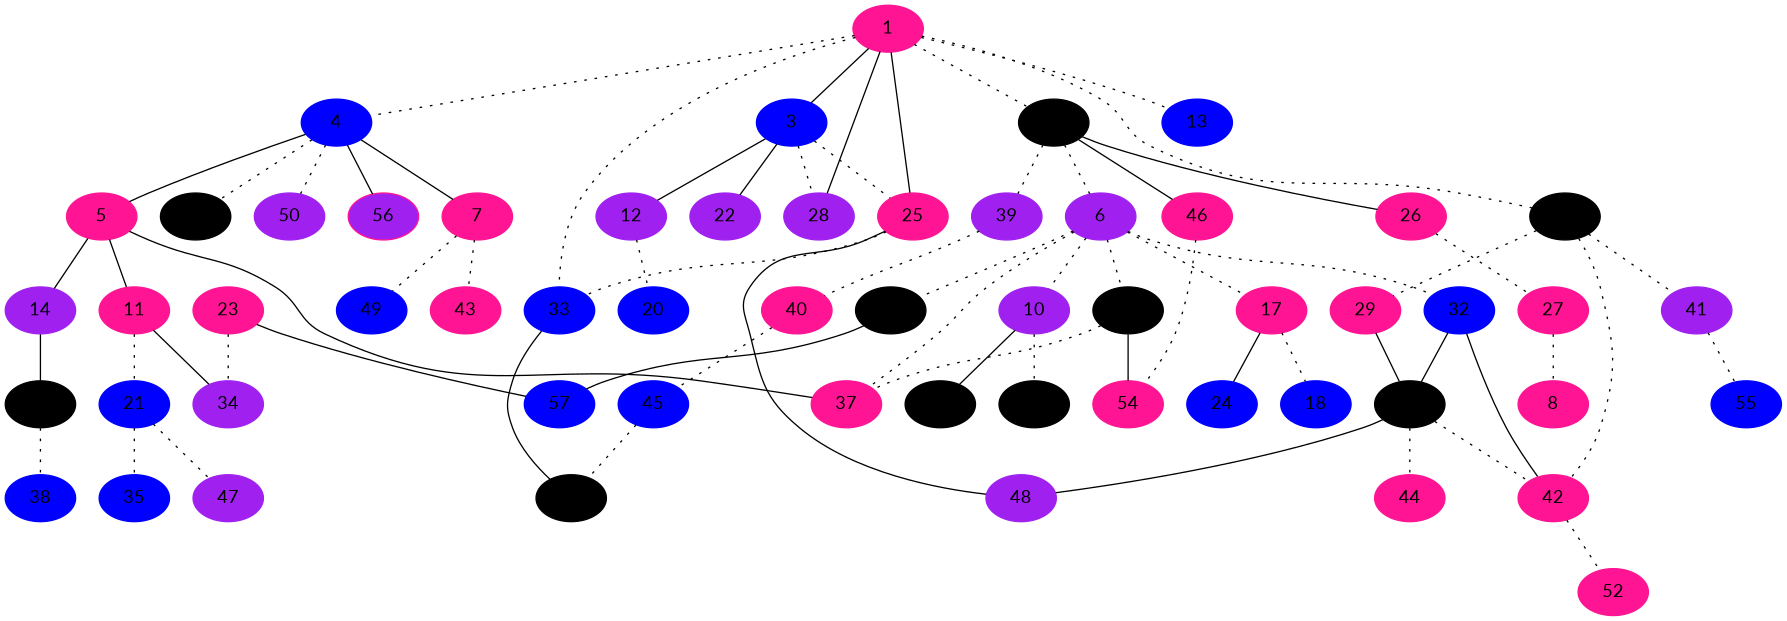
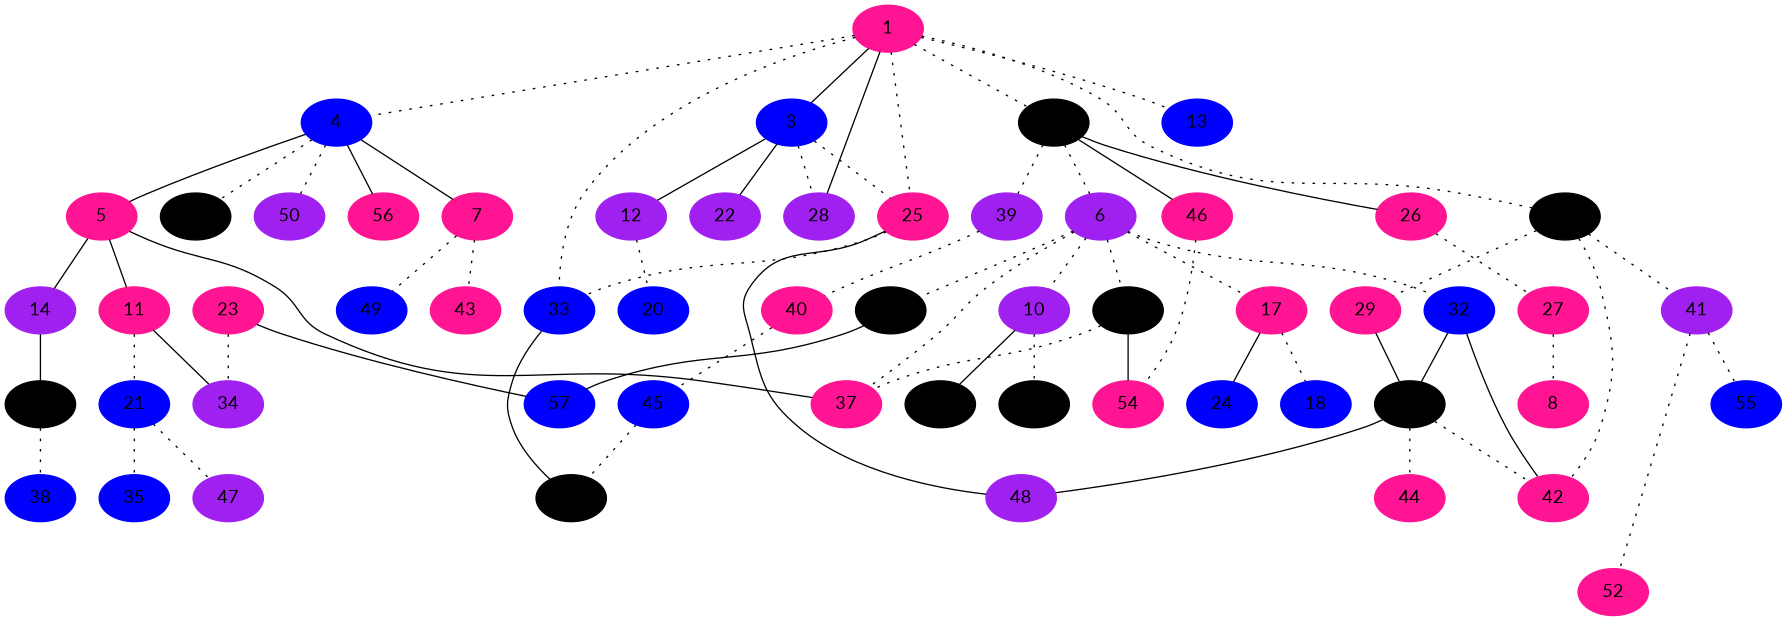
(901, 123) -> (901, 123)
(383, 216) -> (383, 216)
(1583, 545) -> (1655, 451)
